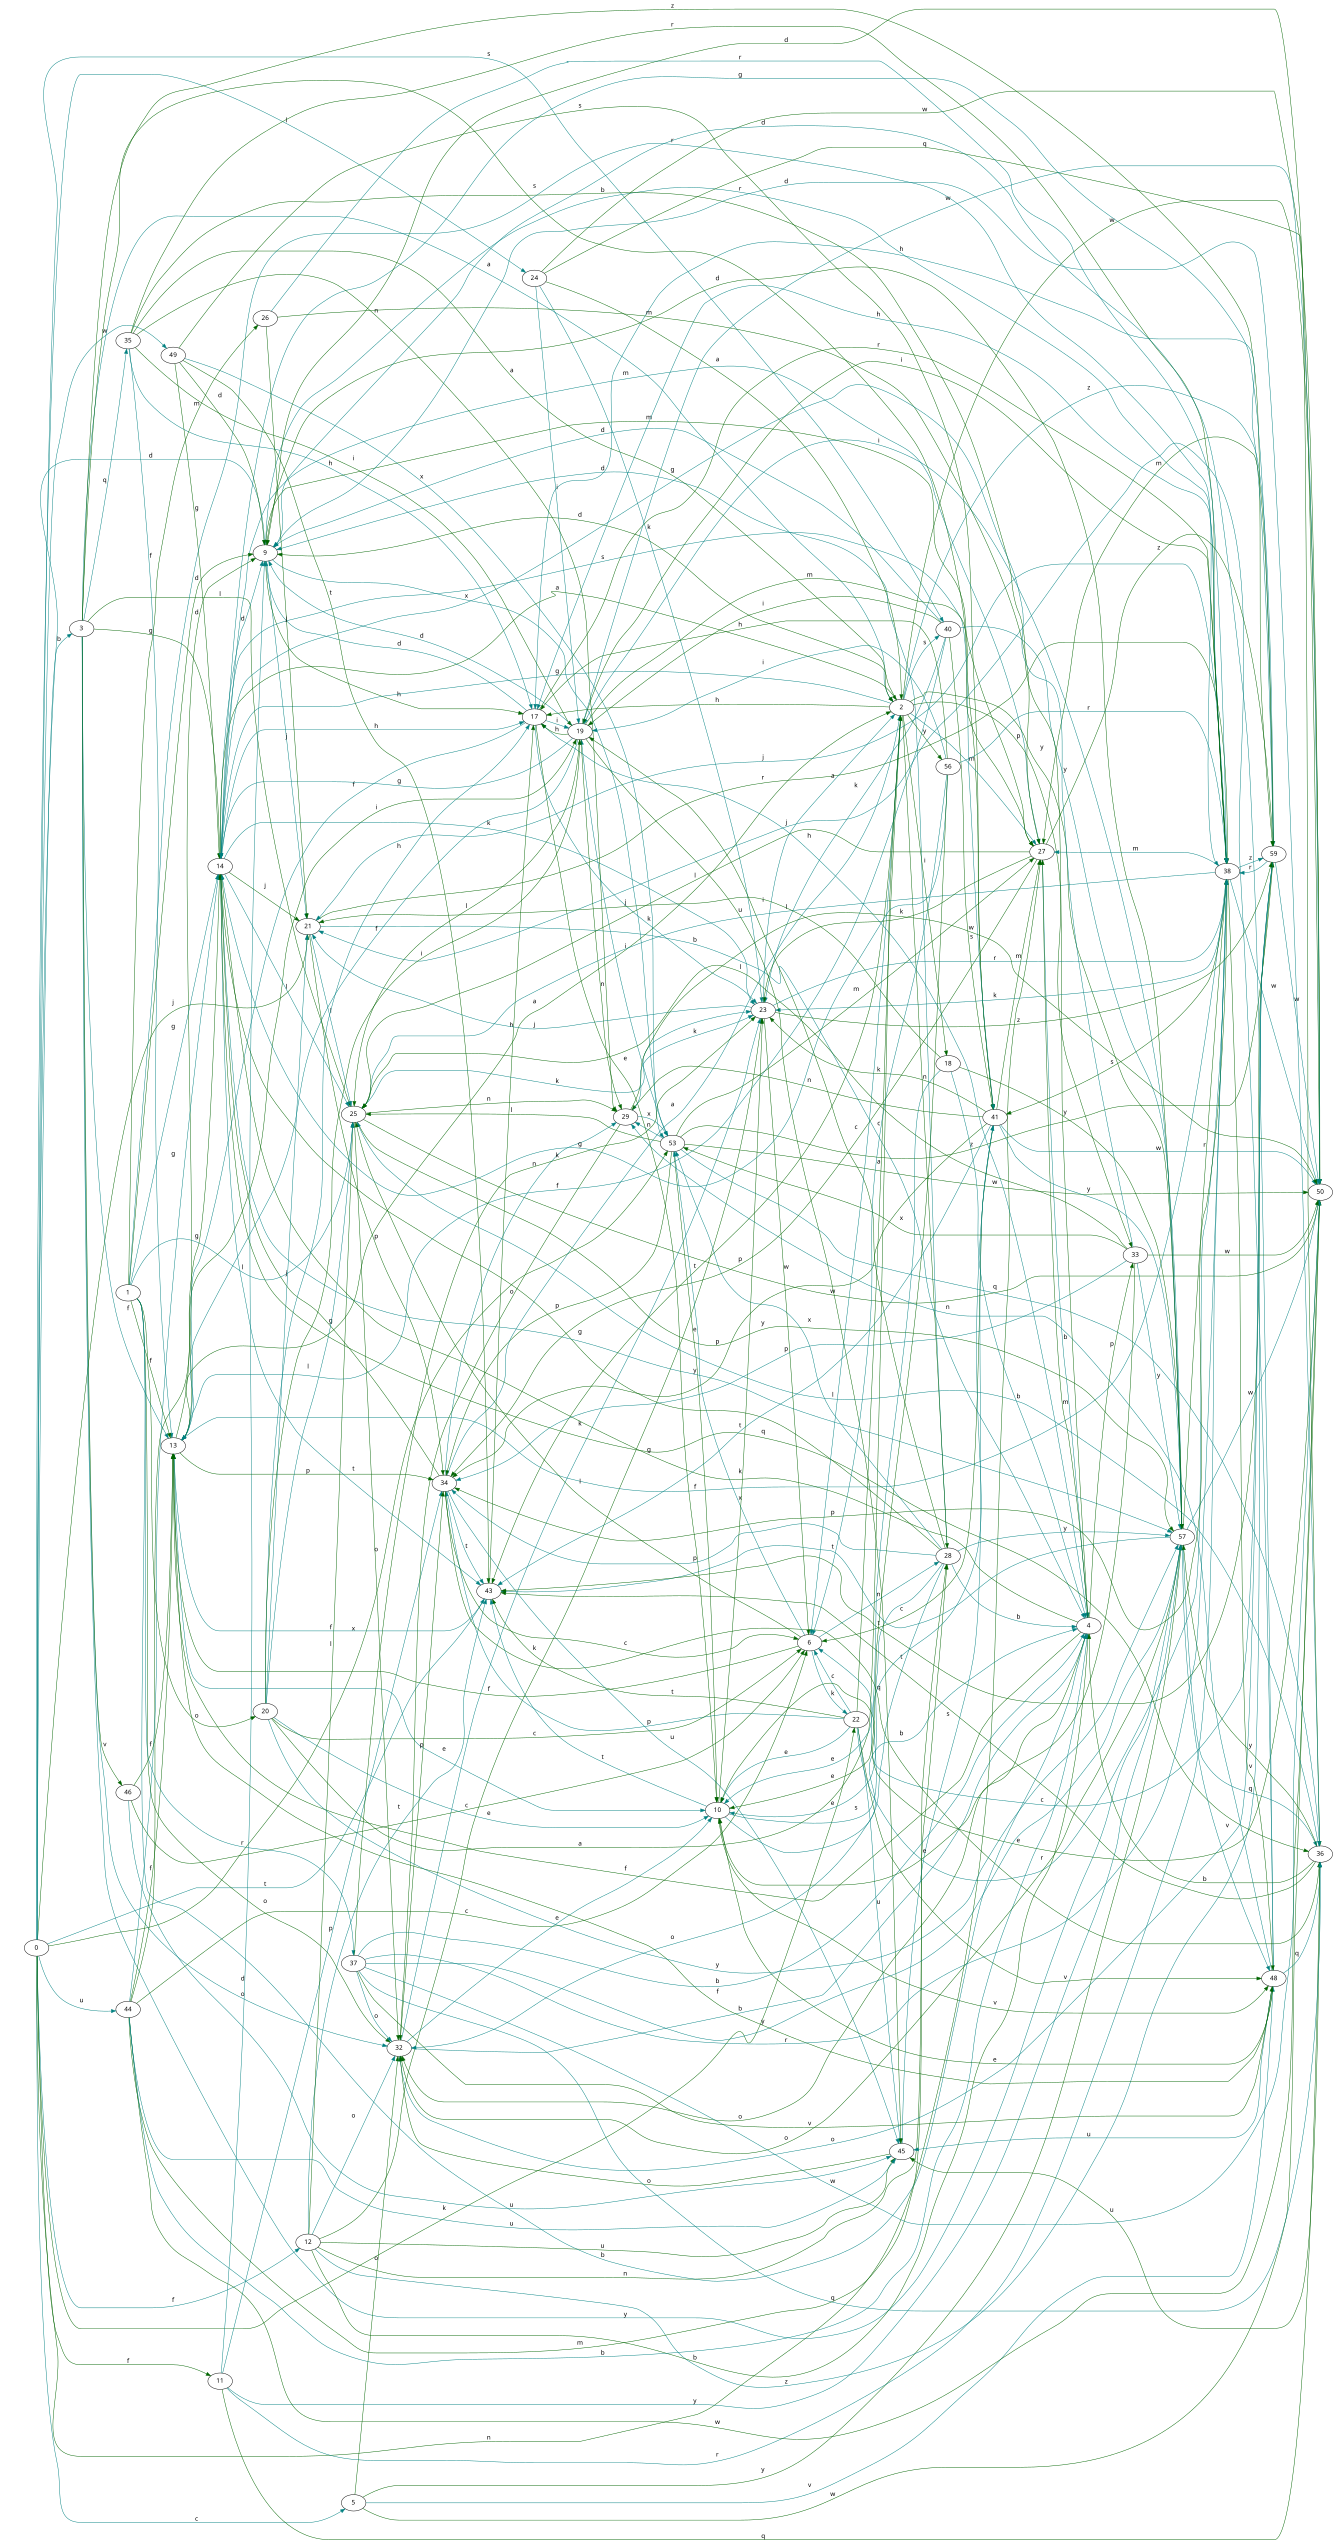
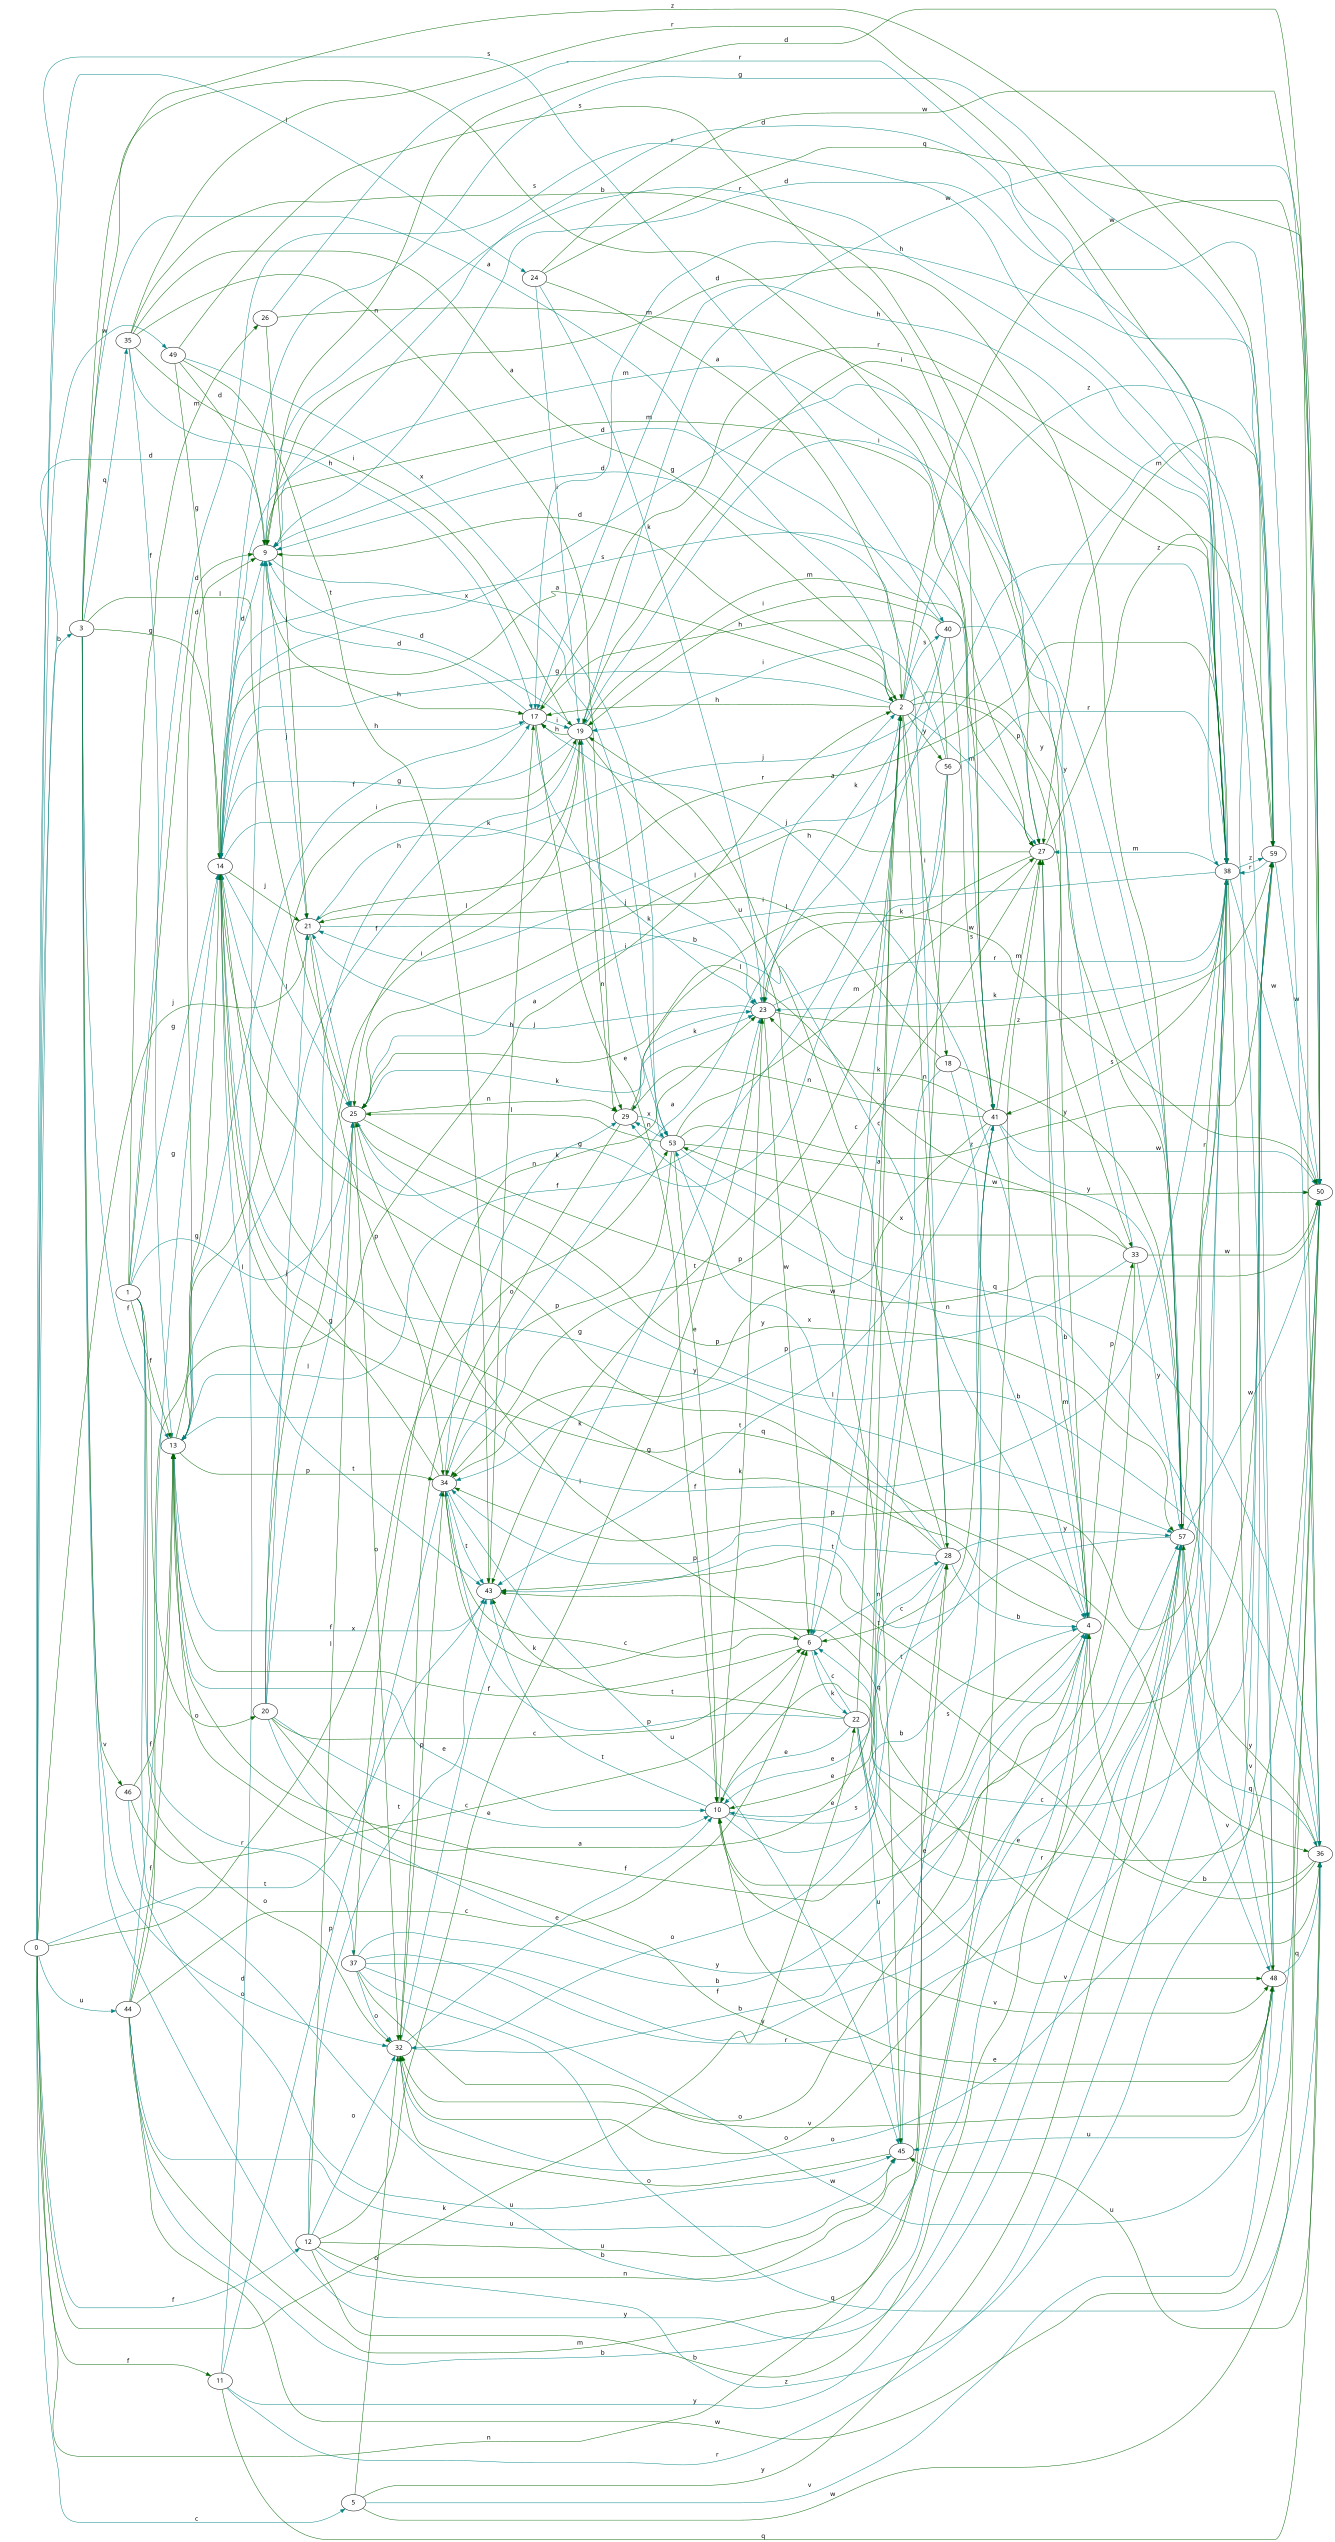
(705, 1405) -> none
